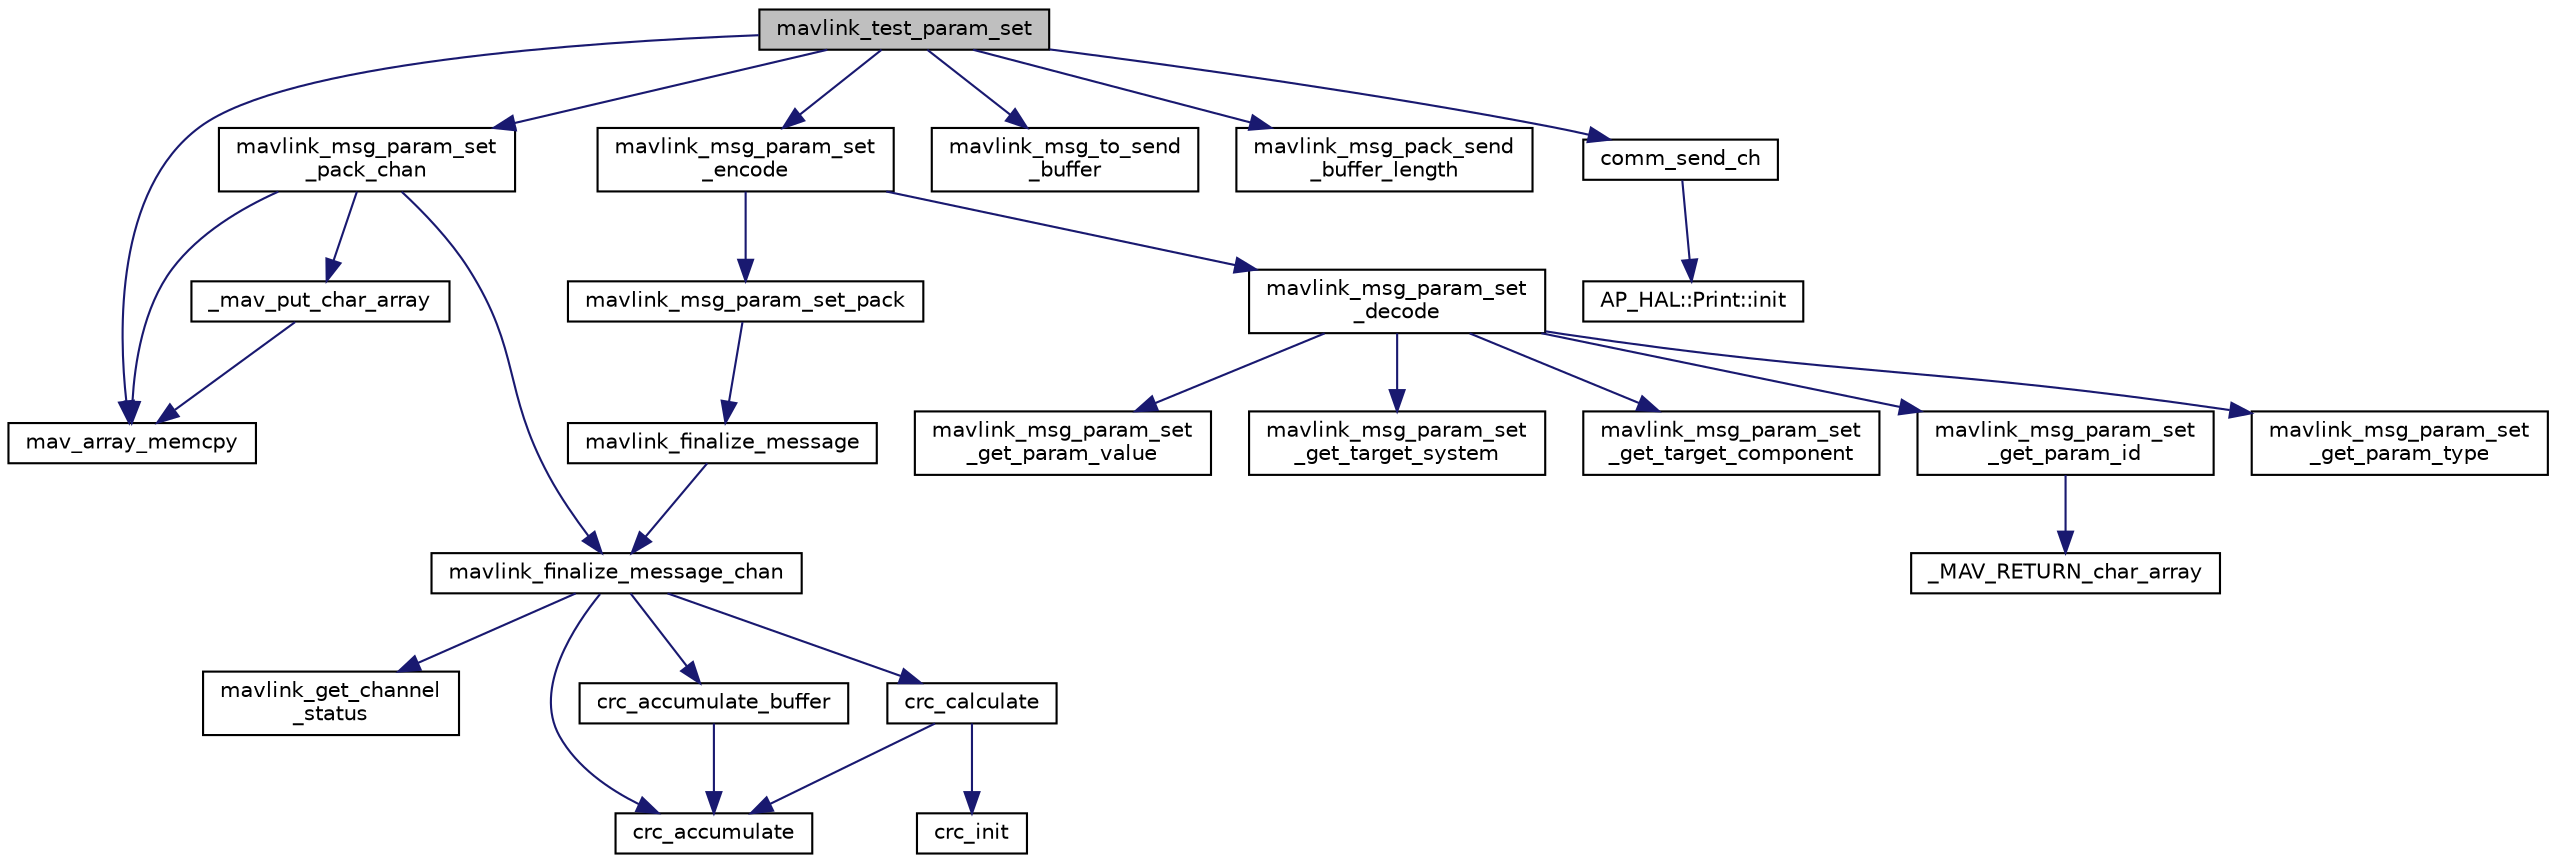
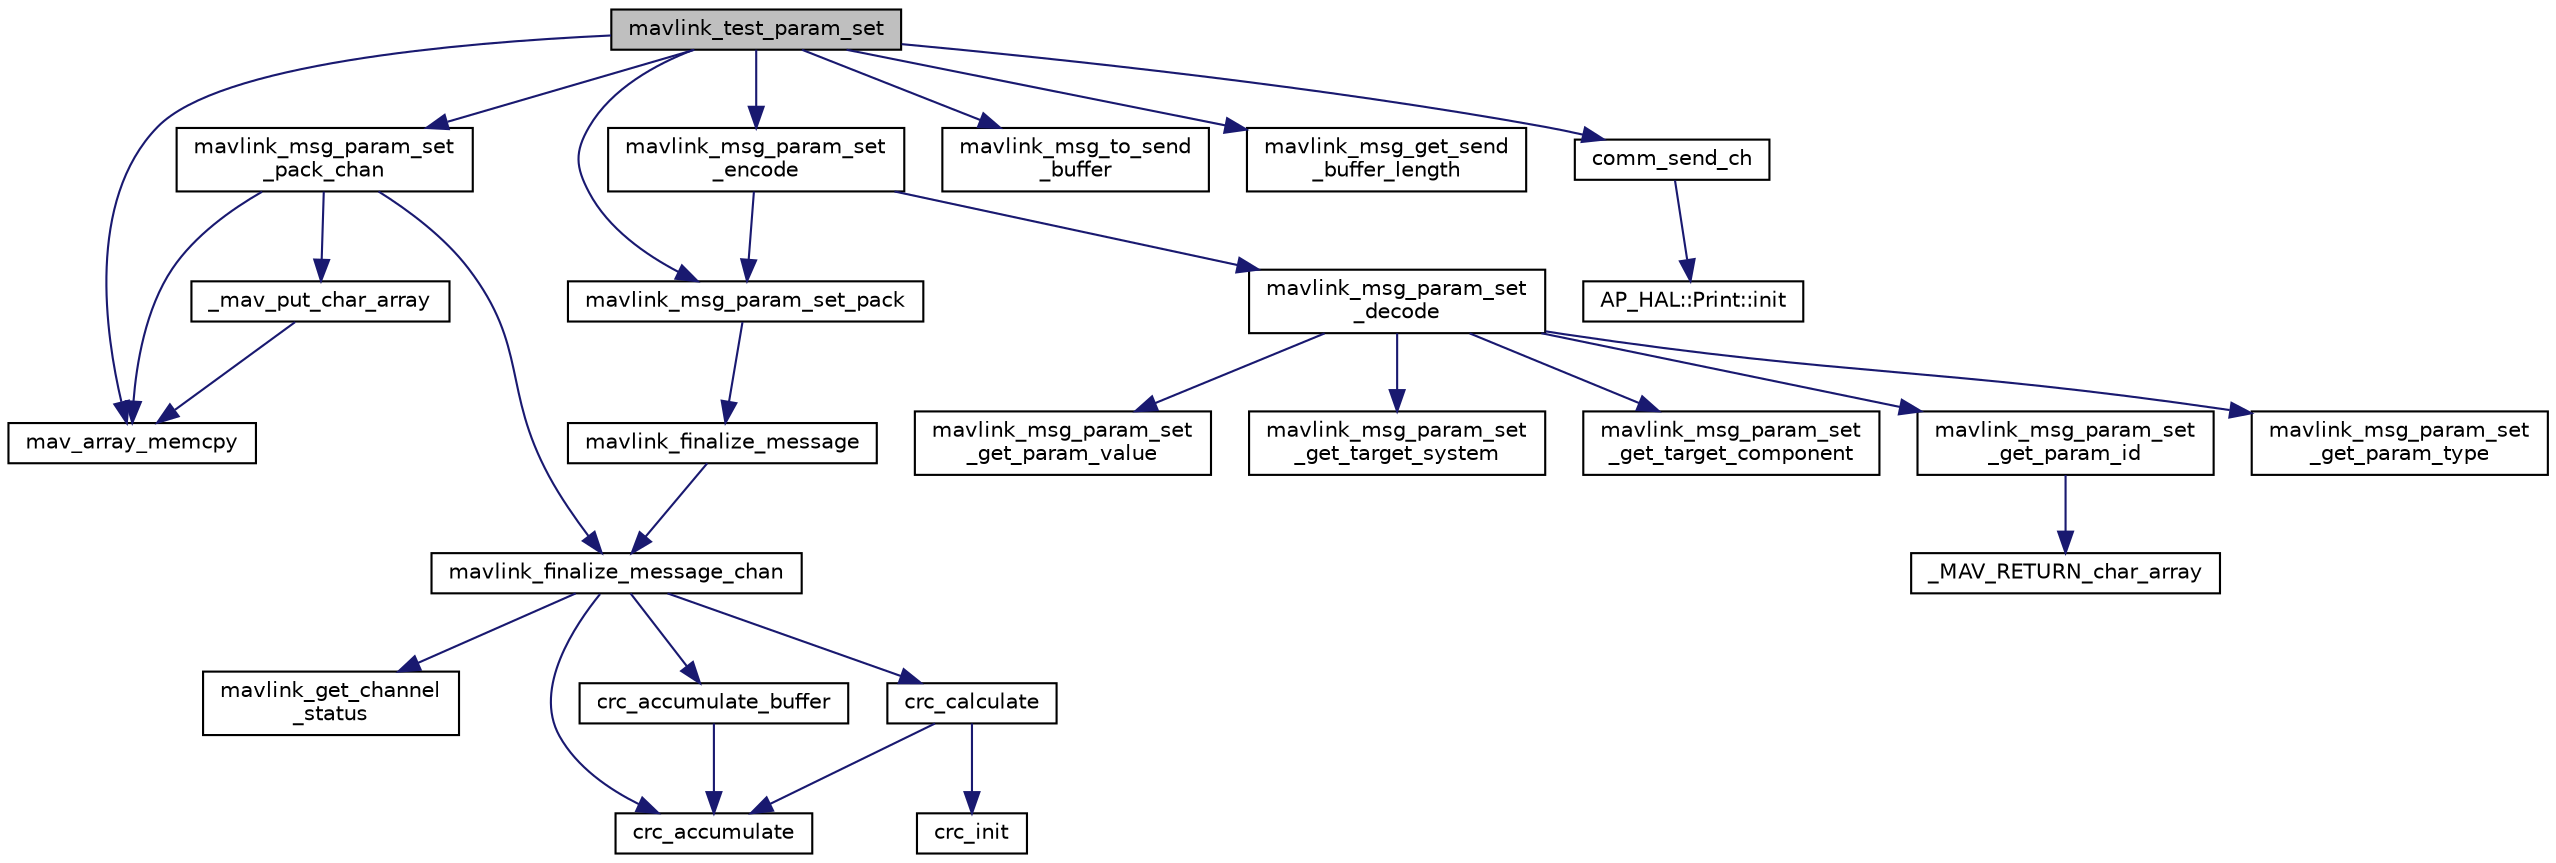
none -> (579, 155)
(1384, 160) -> (1387, 160)
